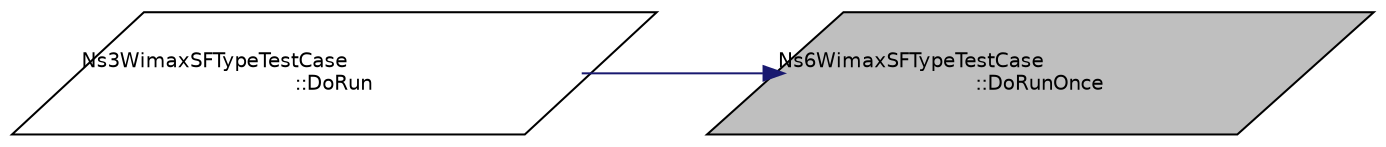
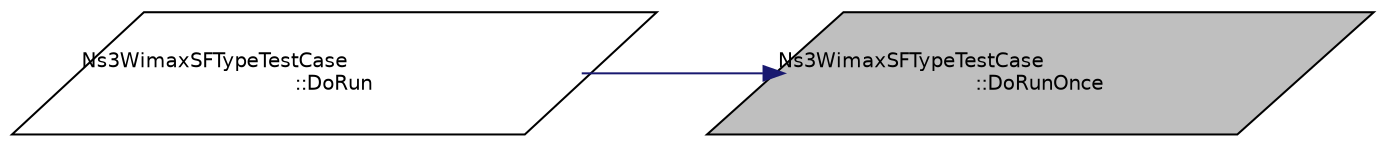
(1040, 73) -> (1040, 73)
